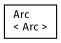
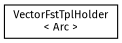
(31, 22) -> (61, 22)
